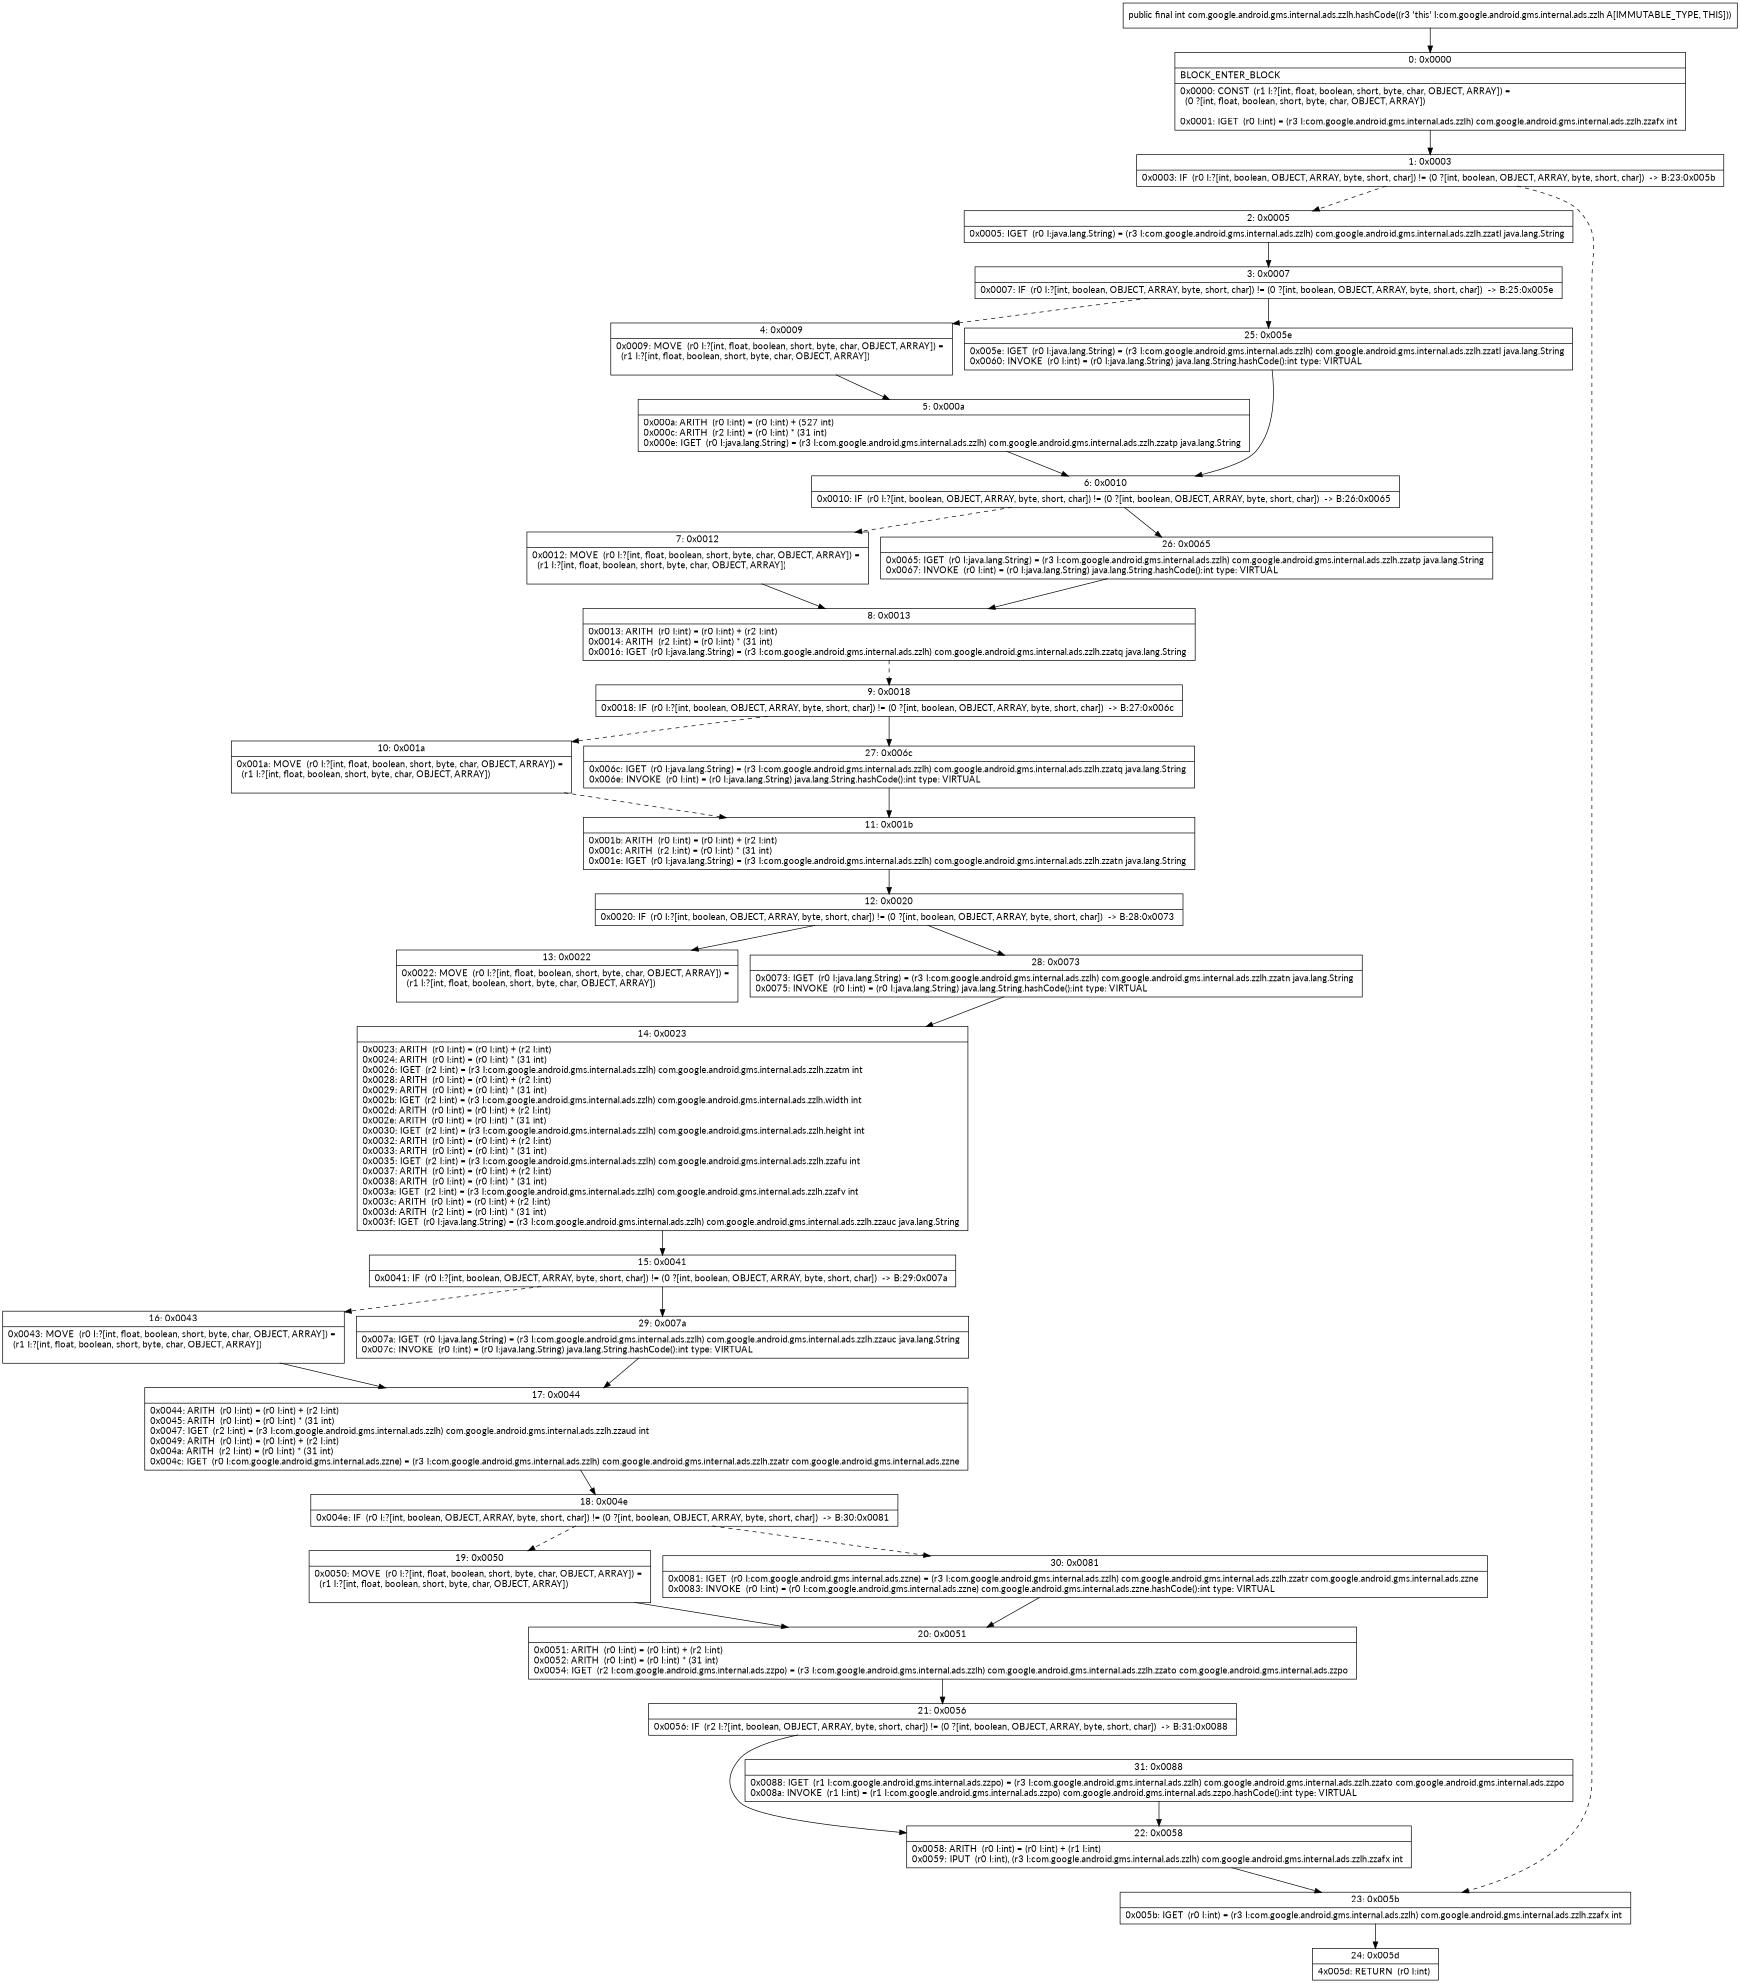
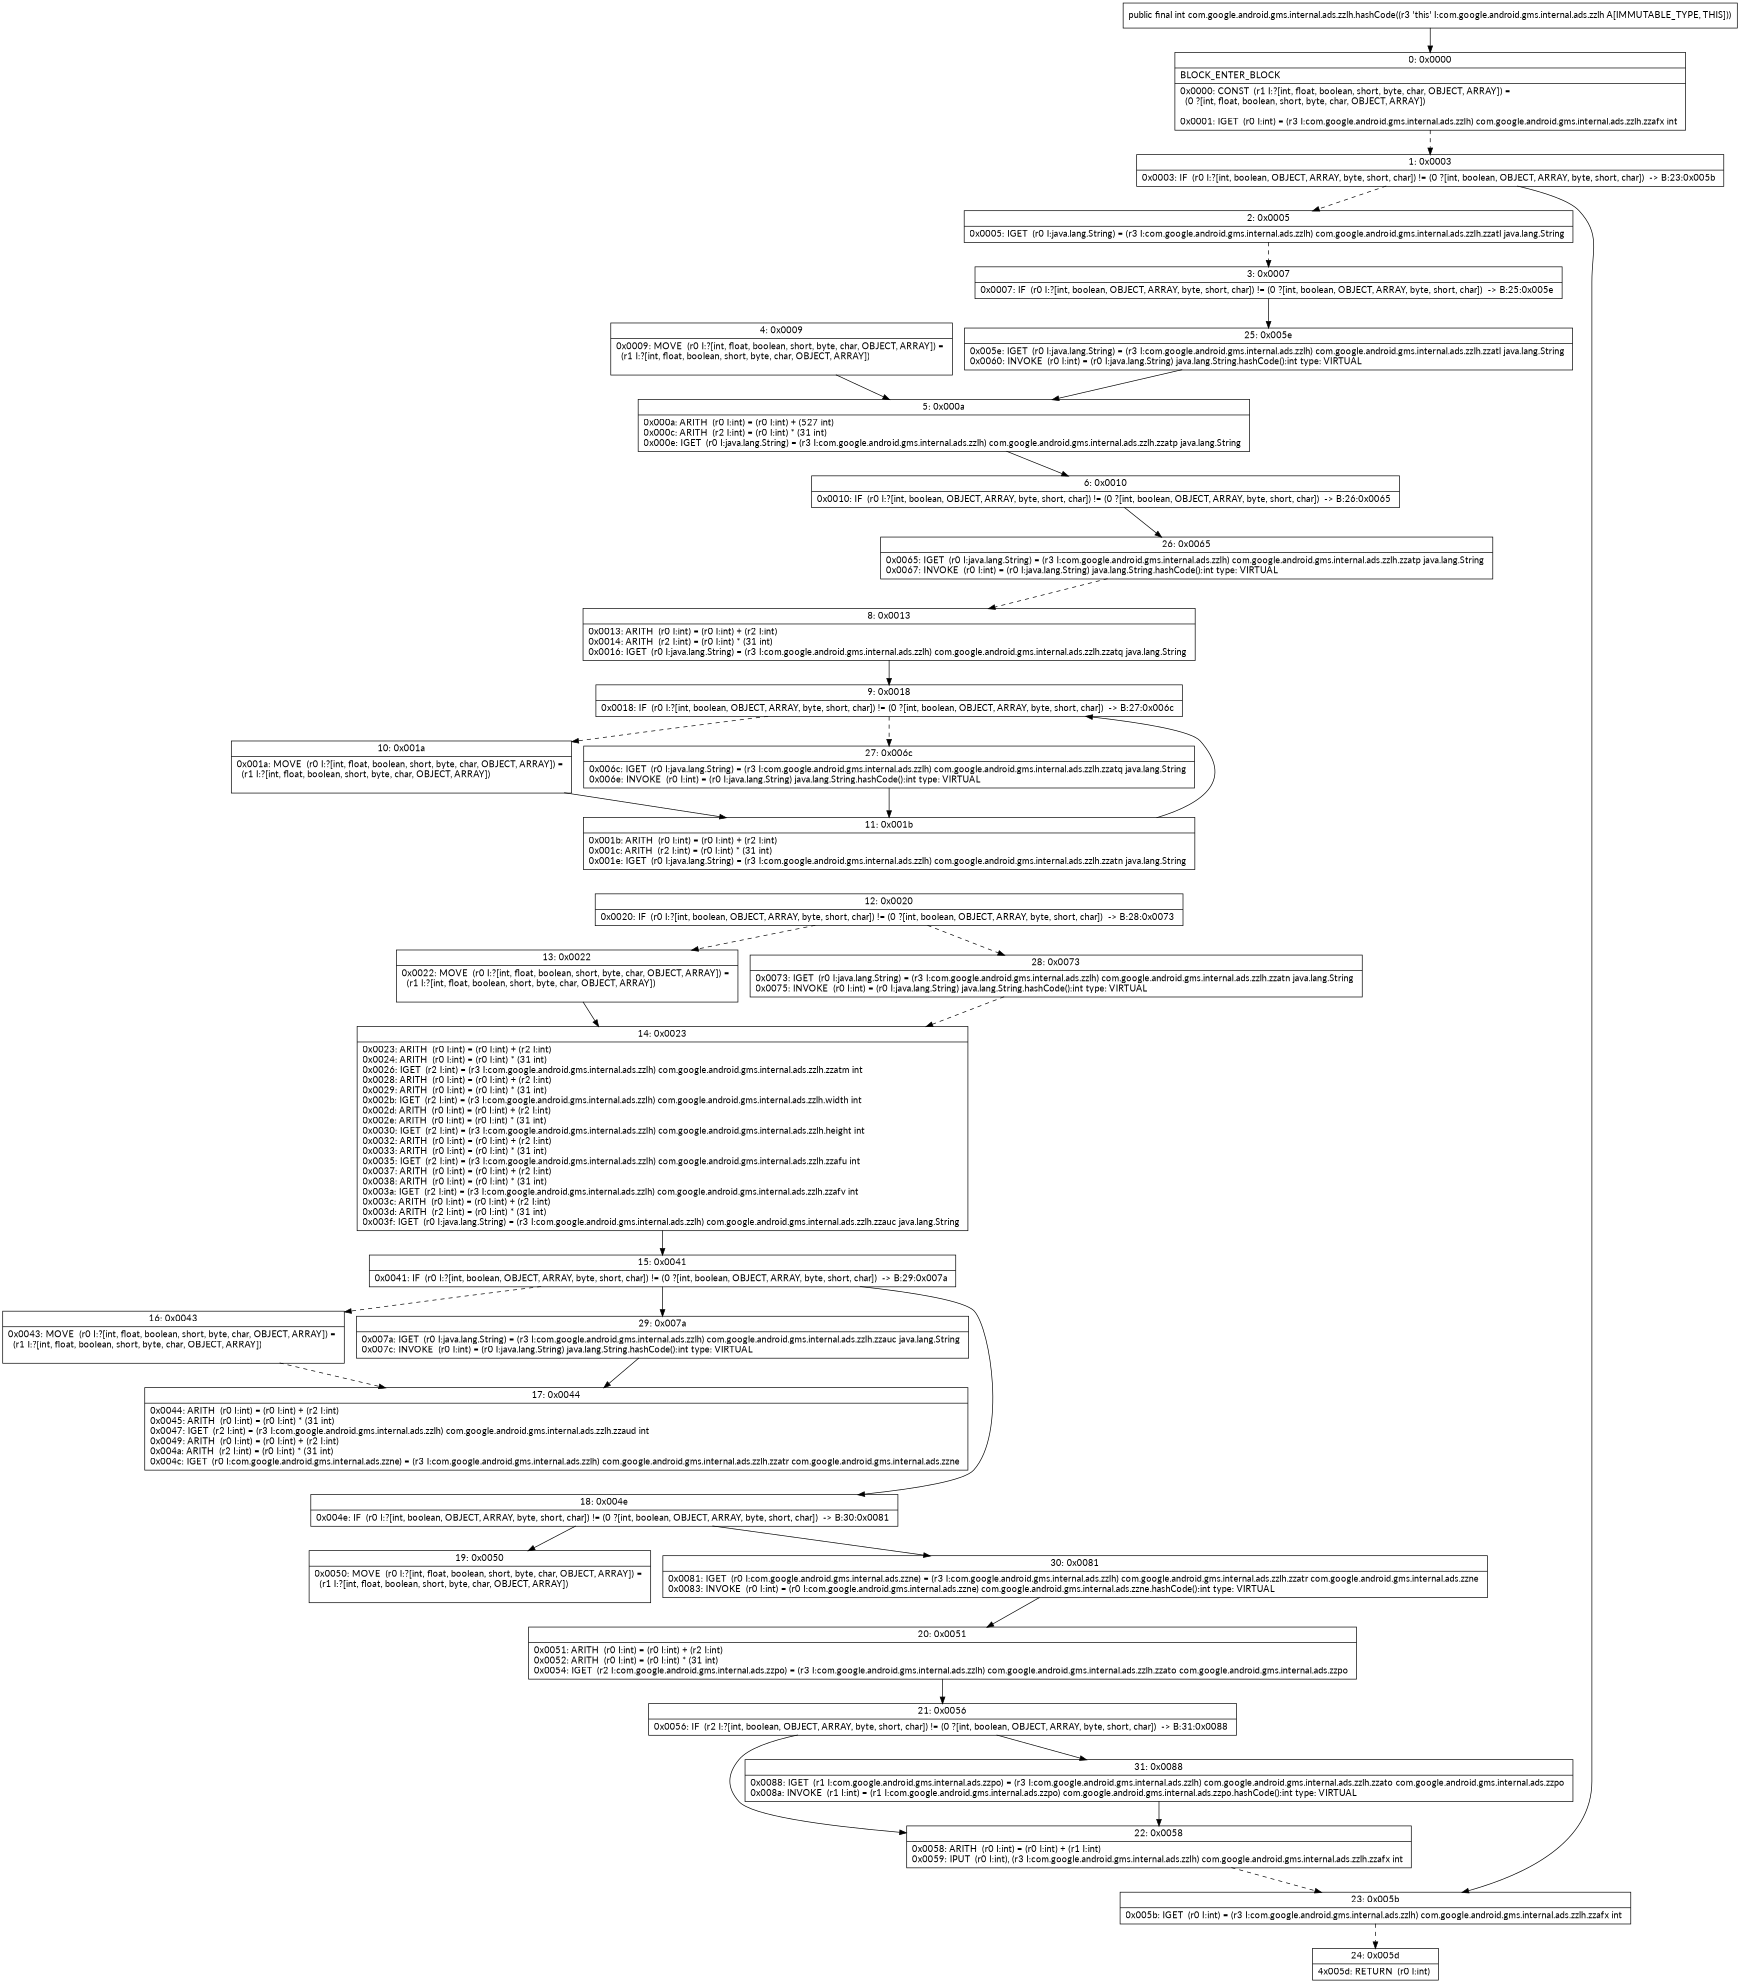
(1430, 139) -> (1430, 139)
(1269, 251) -> (1269, 251)
(1054, 310) -> none
(1263, 440) -> (1121, 384)
(698, 558) -> none
(1051, 593) -> (1051, 593)
(889, 669) -> (889, 669)
(889, 728) -> (889, 728)
(642, 805) -> (642, 805)
(889, 878) -> (1201, 742)
(757, 937) -> (757, 937)
(963, 939) -> (963, 939)
(968, 1010) -> (968, 1010)
none -> (589, 1011)
(1592, 1049) -> (1592, 1049)
(329, 1375) -> (329, 1375)
(586, 1479) -> (992, 1388)
(555, 1537) -> (555, 1537)
(818, 1541) -> (818, 1541)
(708, 1614) -> none
none -> (1038, 1747)
(1273, 1879) -> (1273, 1879)
(1375, 1933) -> (1375, 1933)
